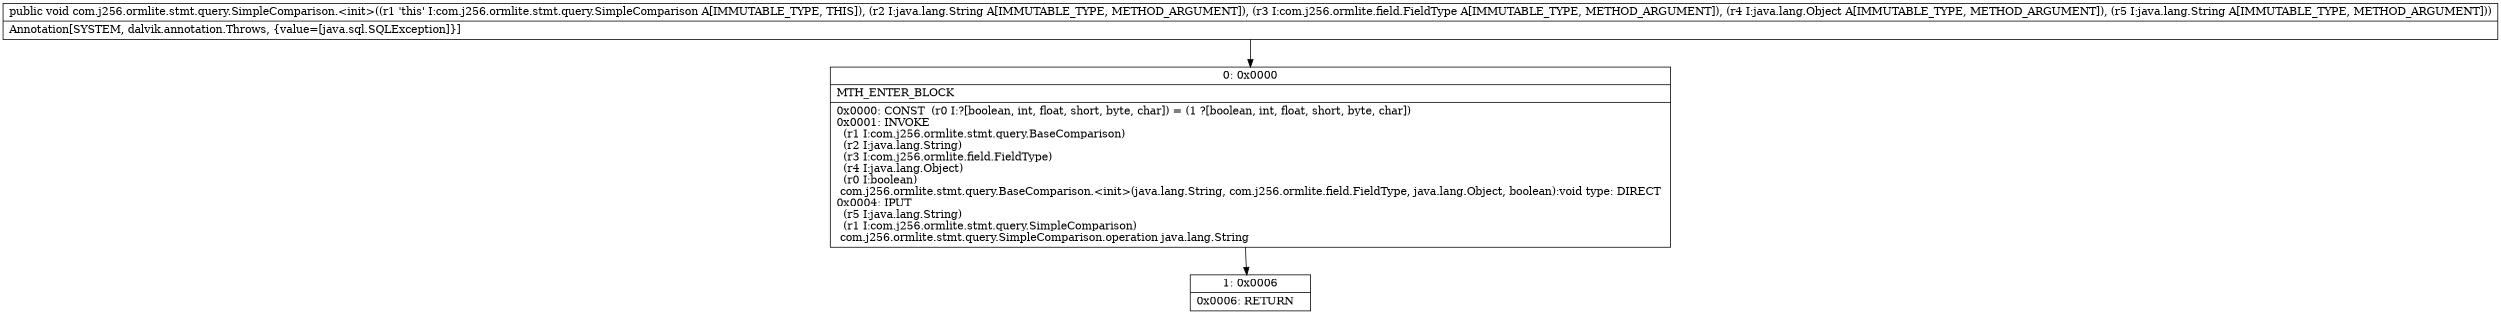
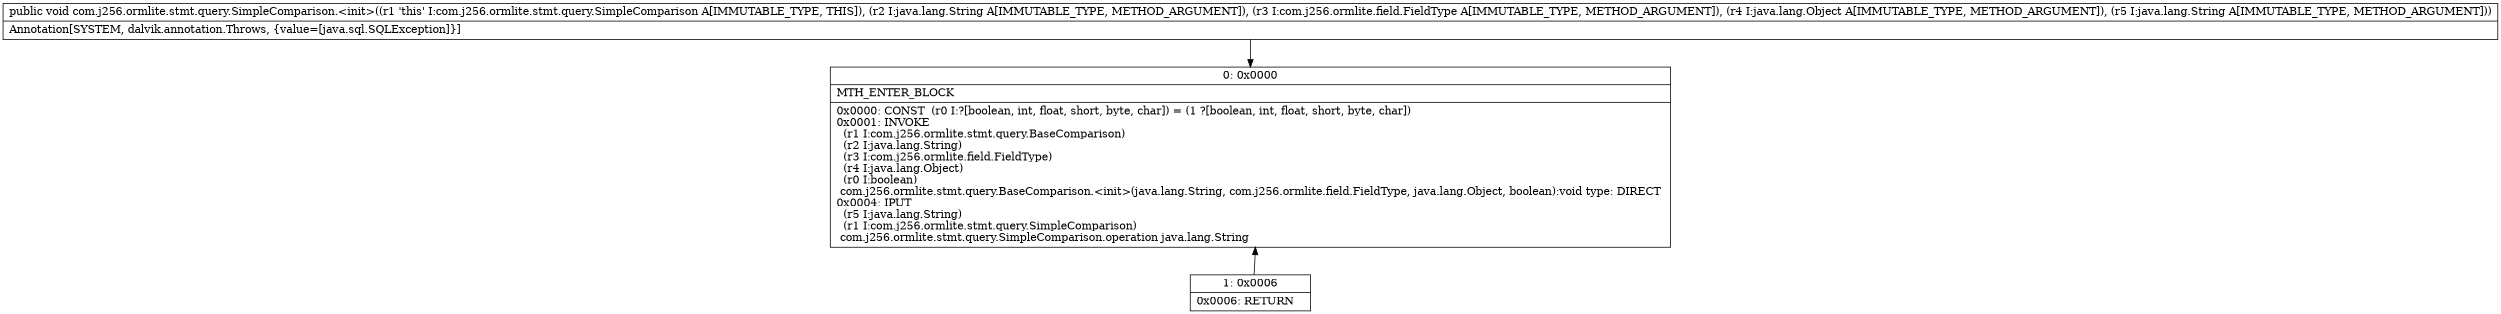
(1246, 257) -> (1255, 265)
